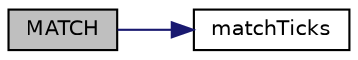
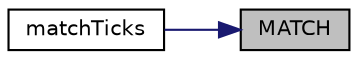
(145, 30) -> (192, 30)
